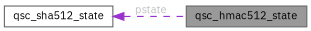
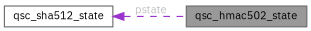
(247, 16) -> (247, 16)
